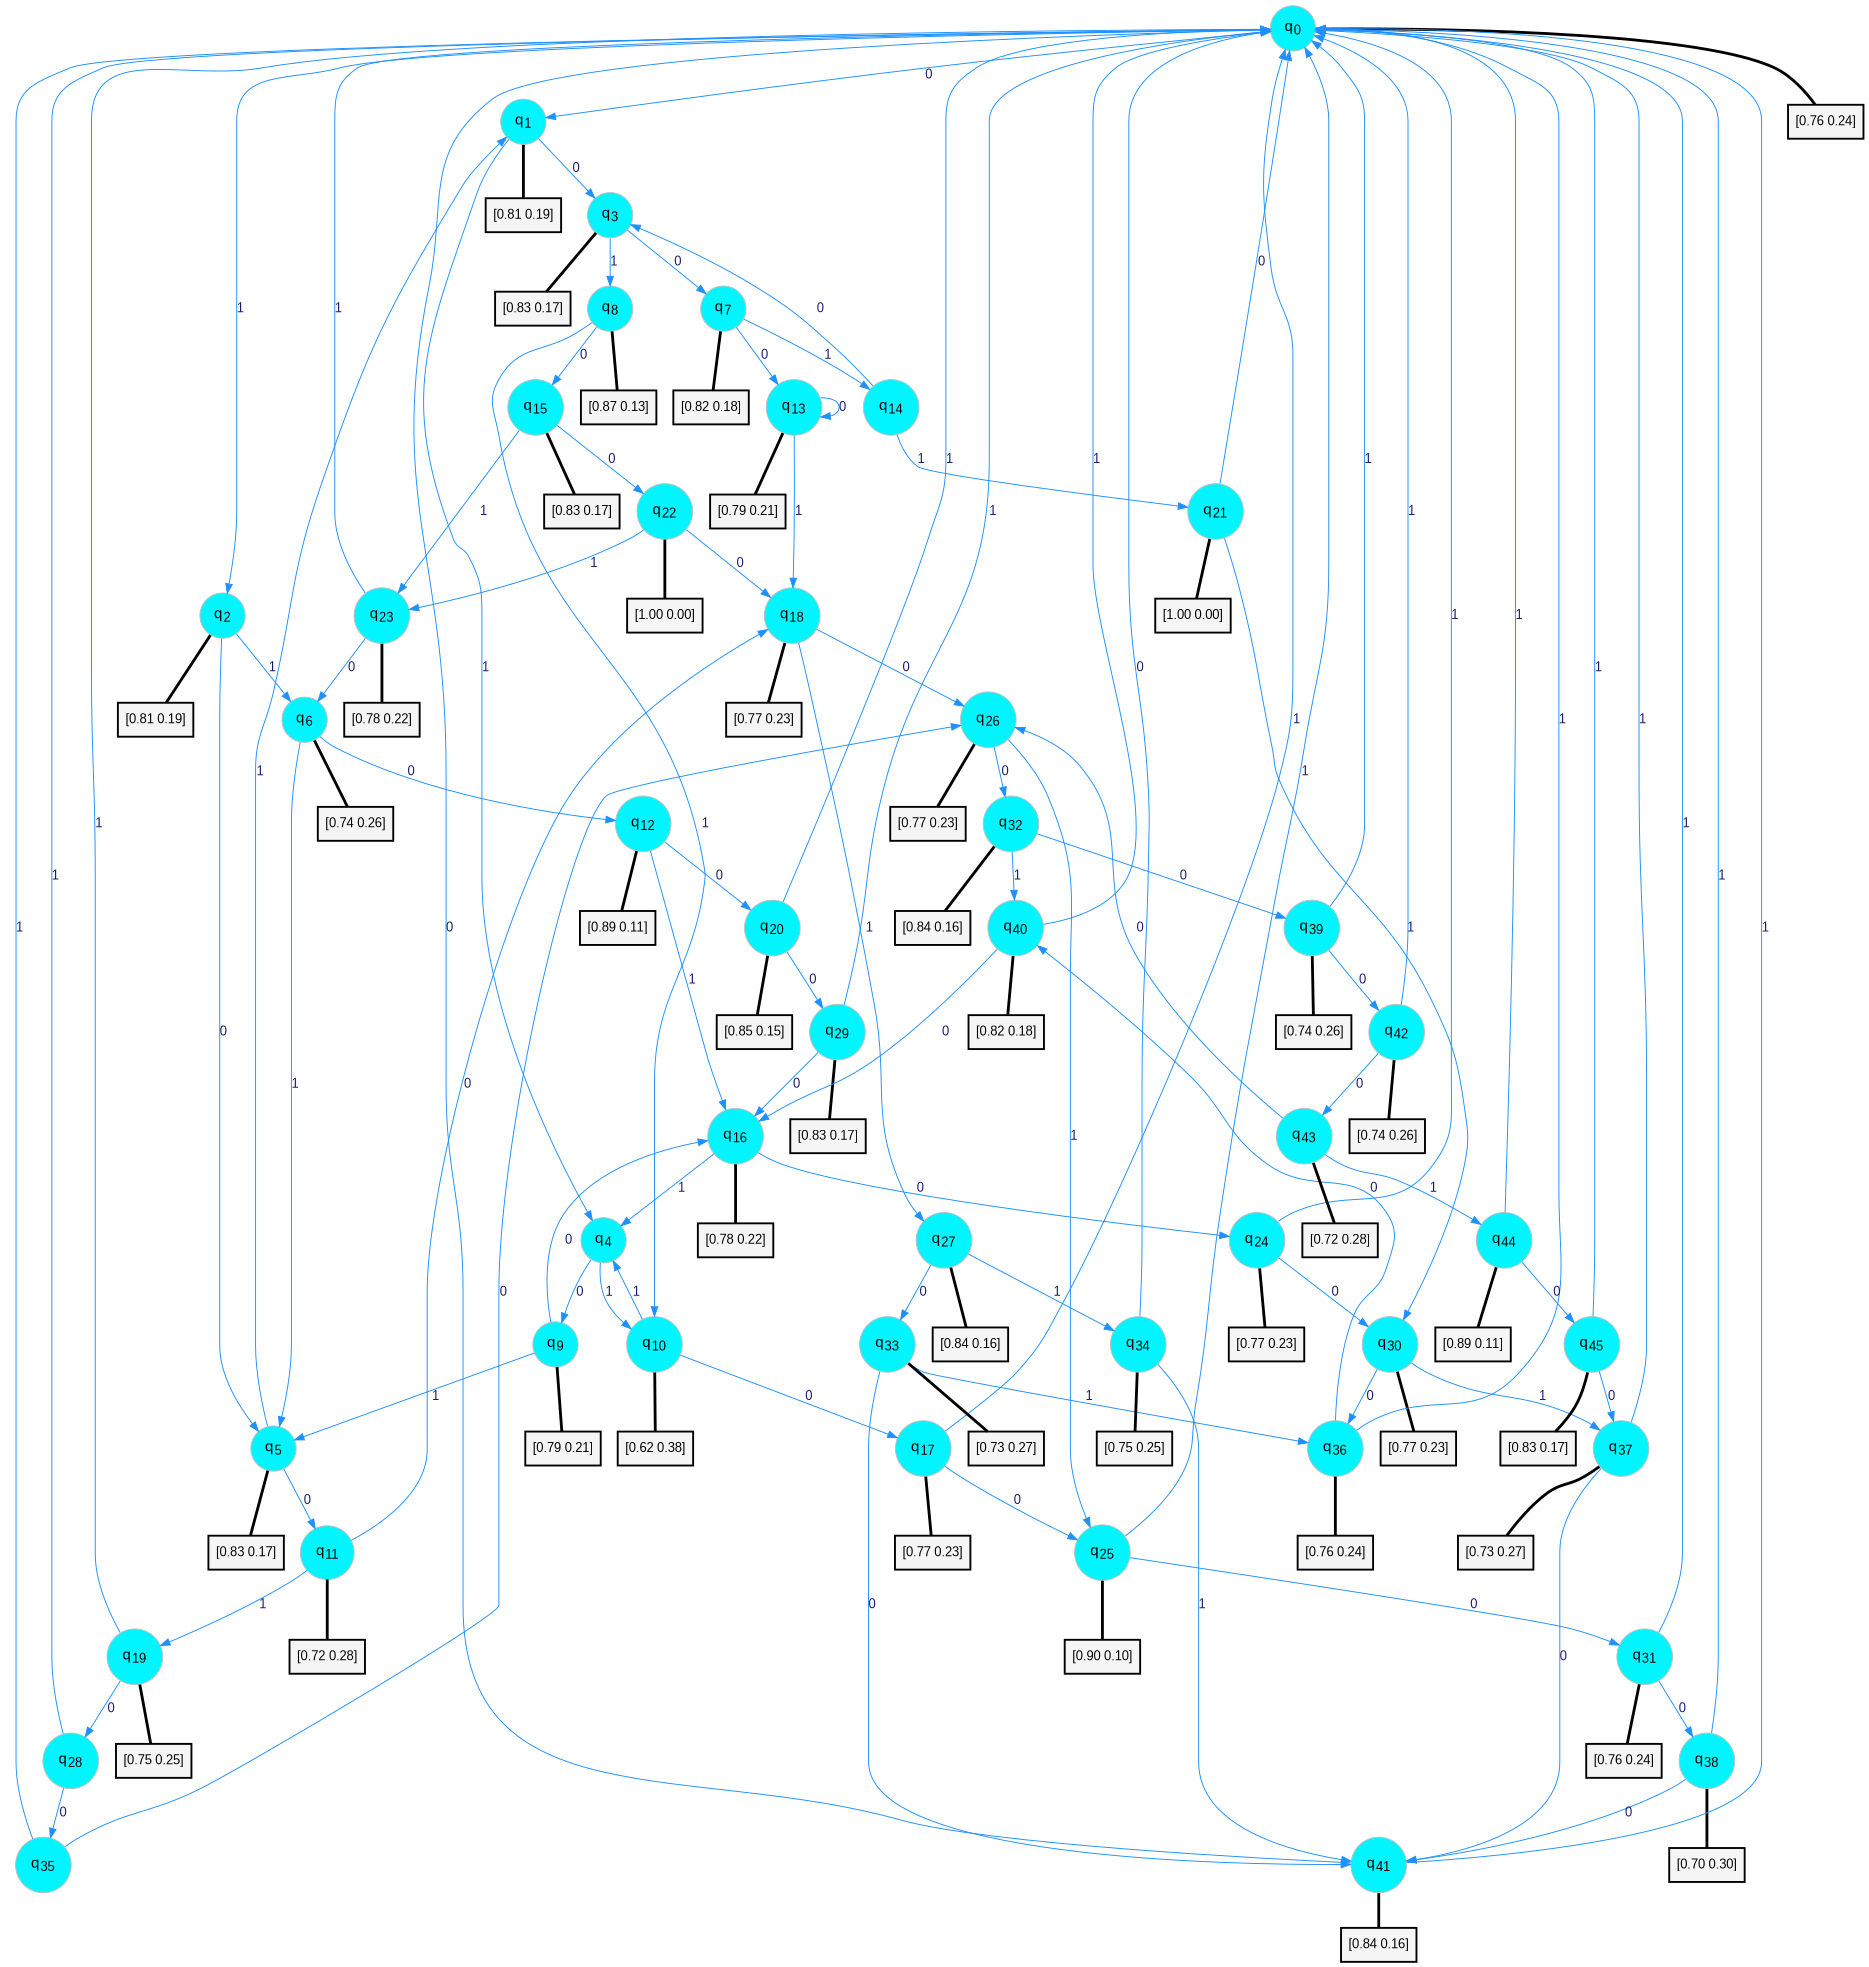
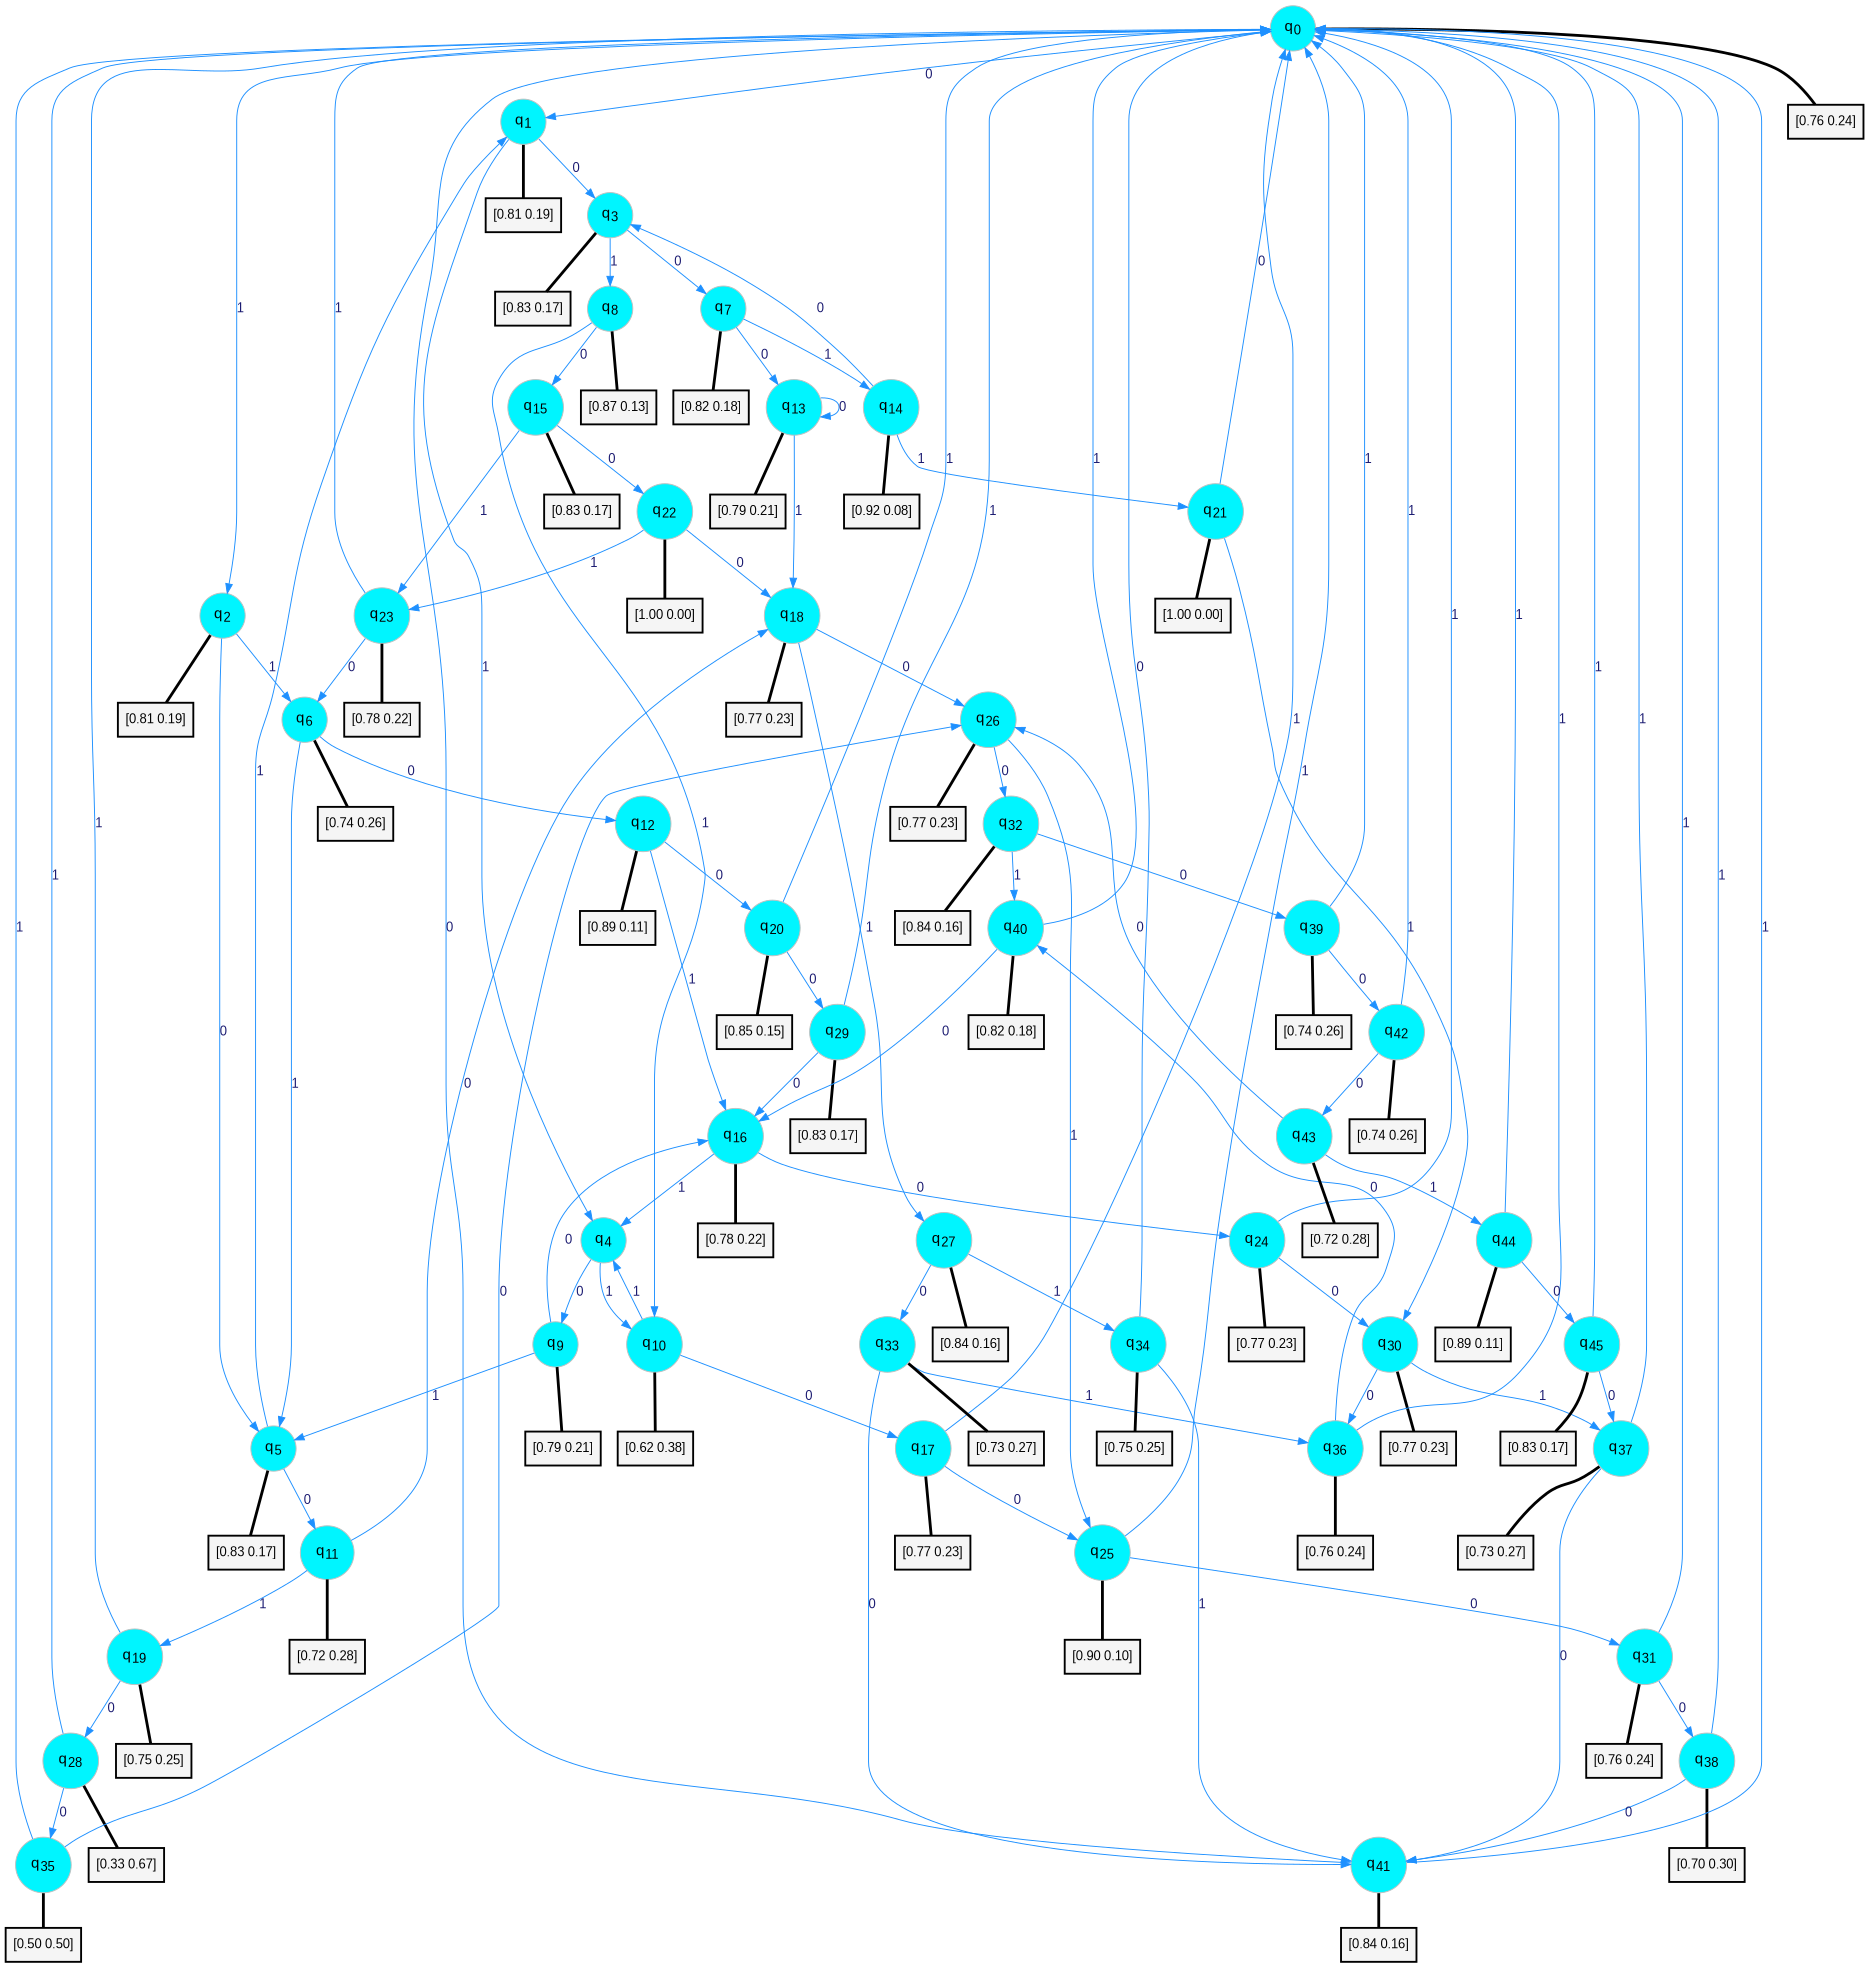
none -> (882, 512)
none -> (126, 1865)
none -> (43, 1945)
